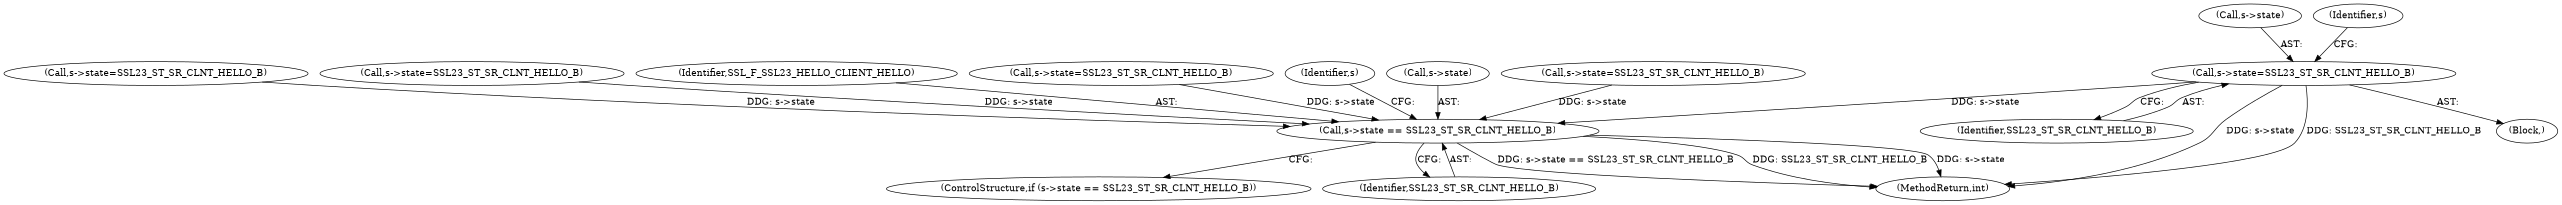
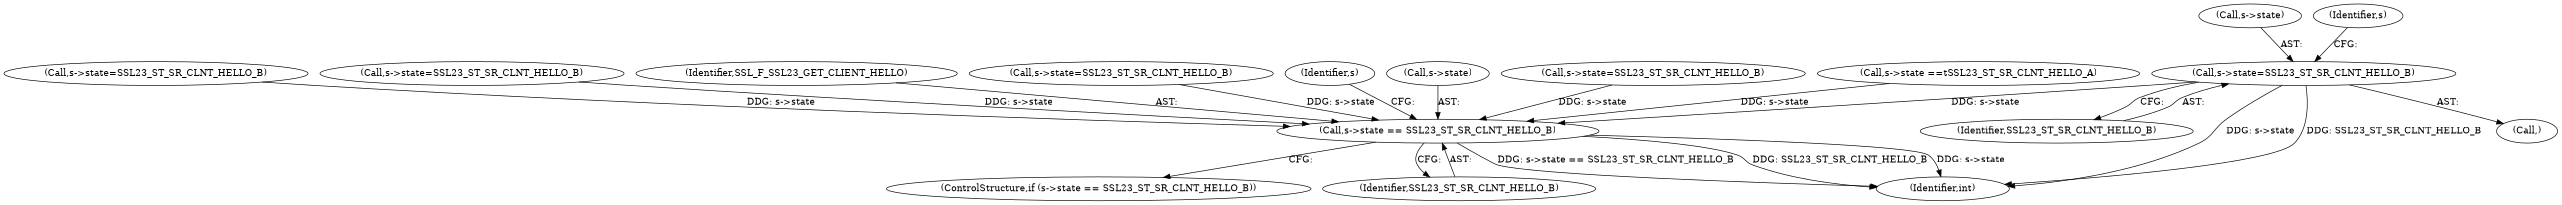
(797, 74) -> (797, 74)
none -> (1979, 74)
(2527, 131) -> (2527, 131)
(1943, 189) -> (1943, 189)
